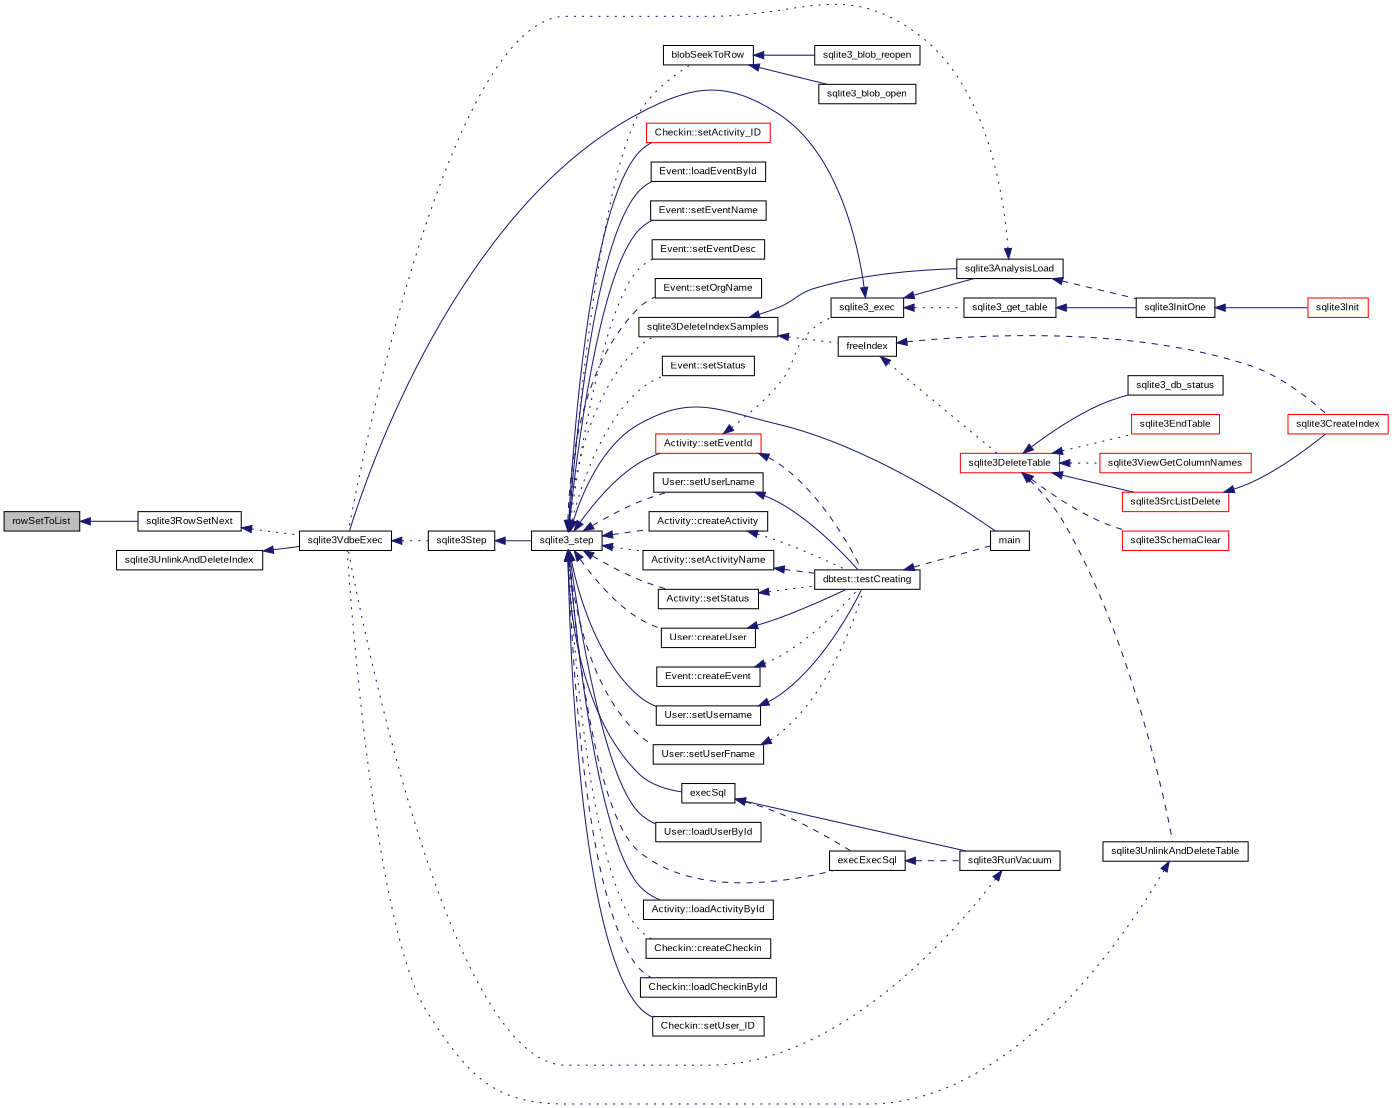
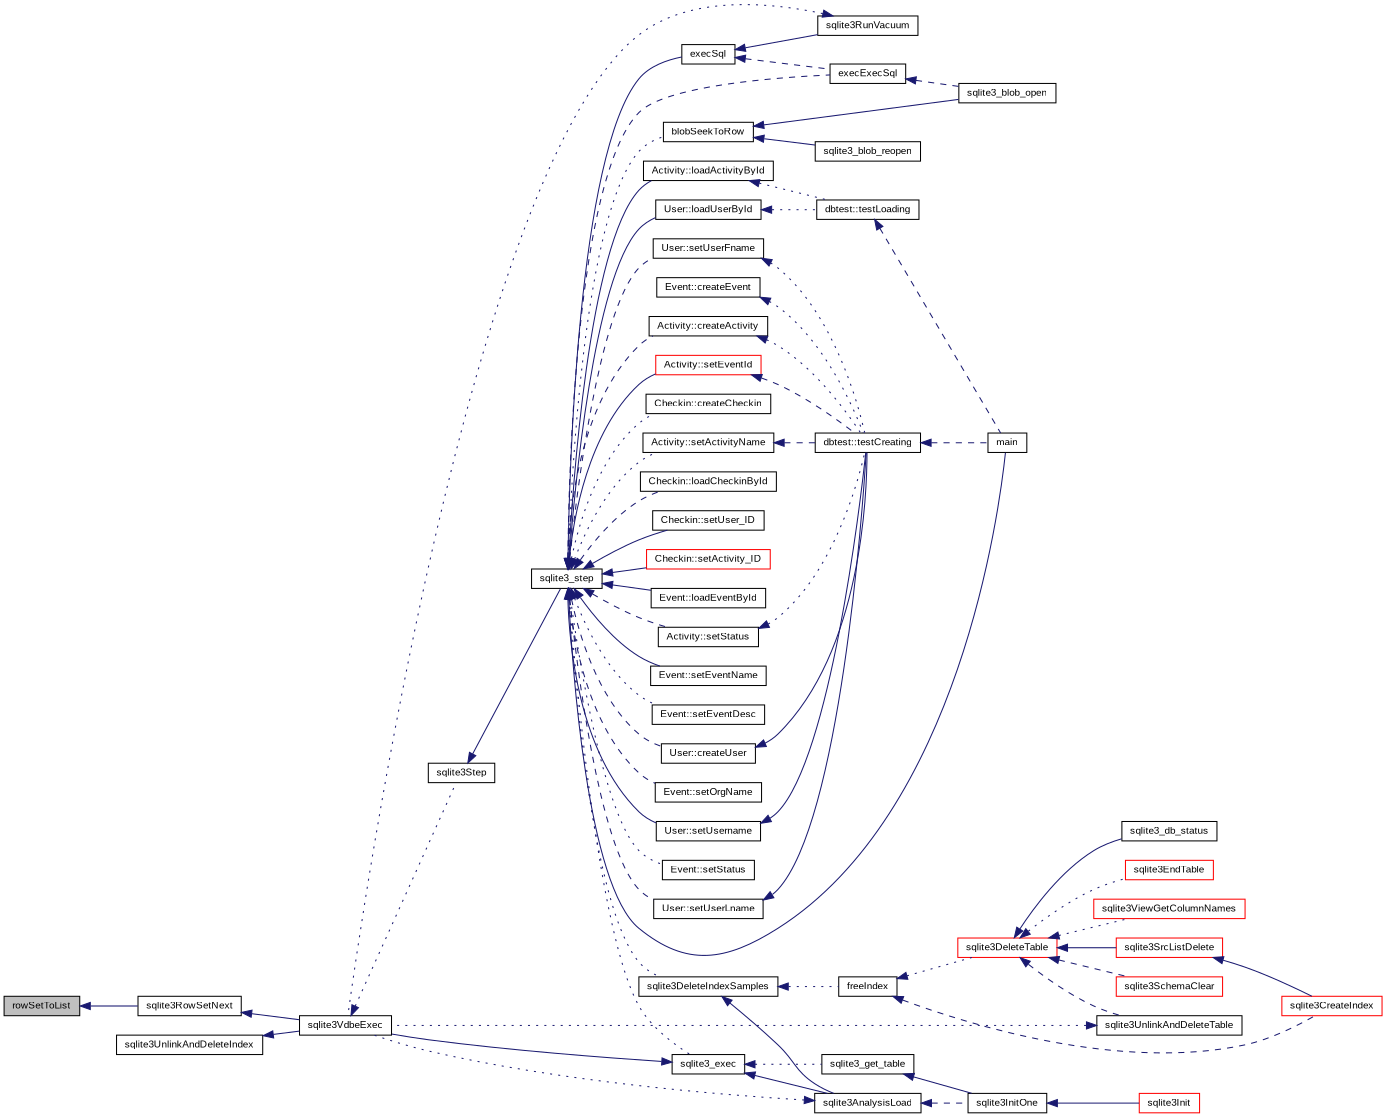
none -> (868, 210)
(786, 375) -> (612, 924)
(276, 532) -> (276, 1017)
(938, 861) -> (937, 83)
